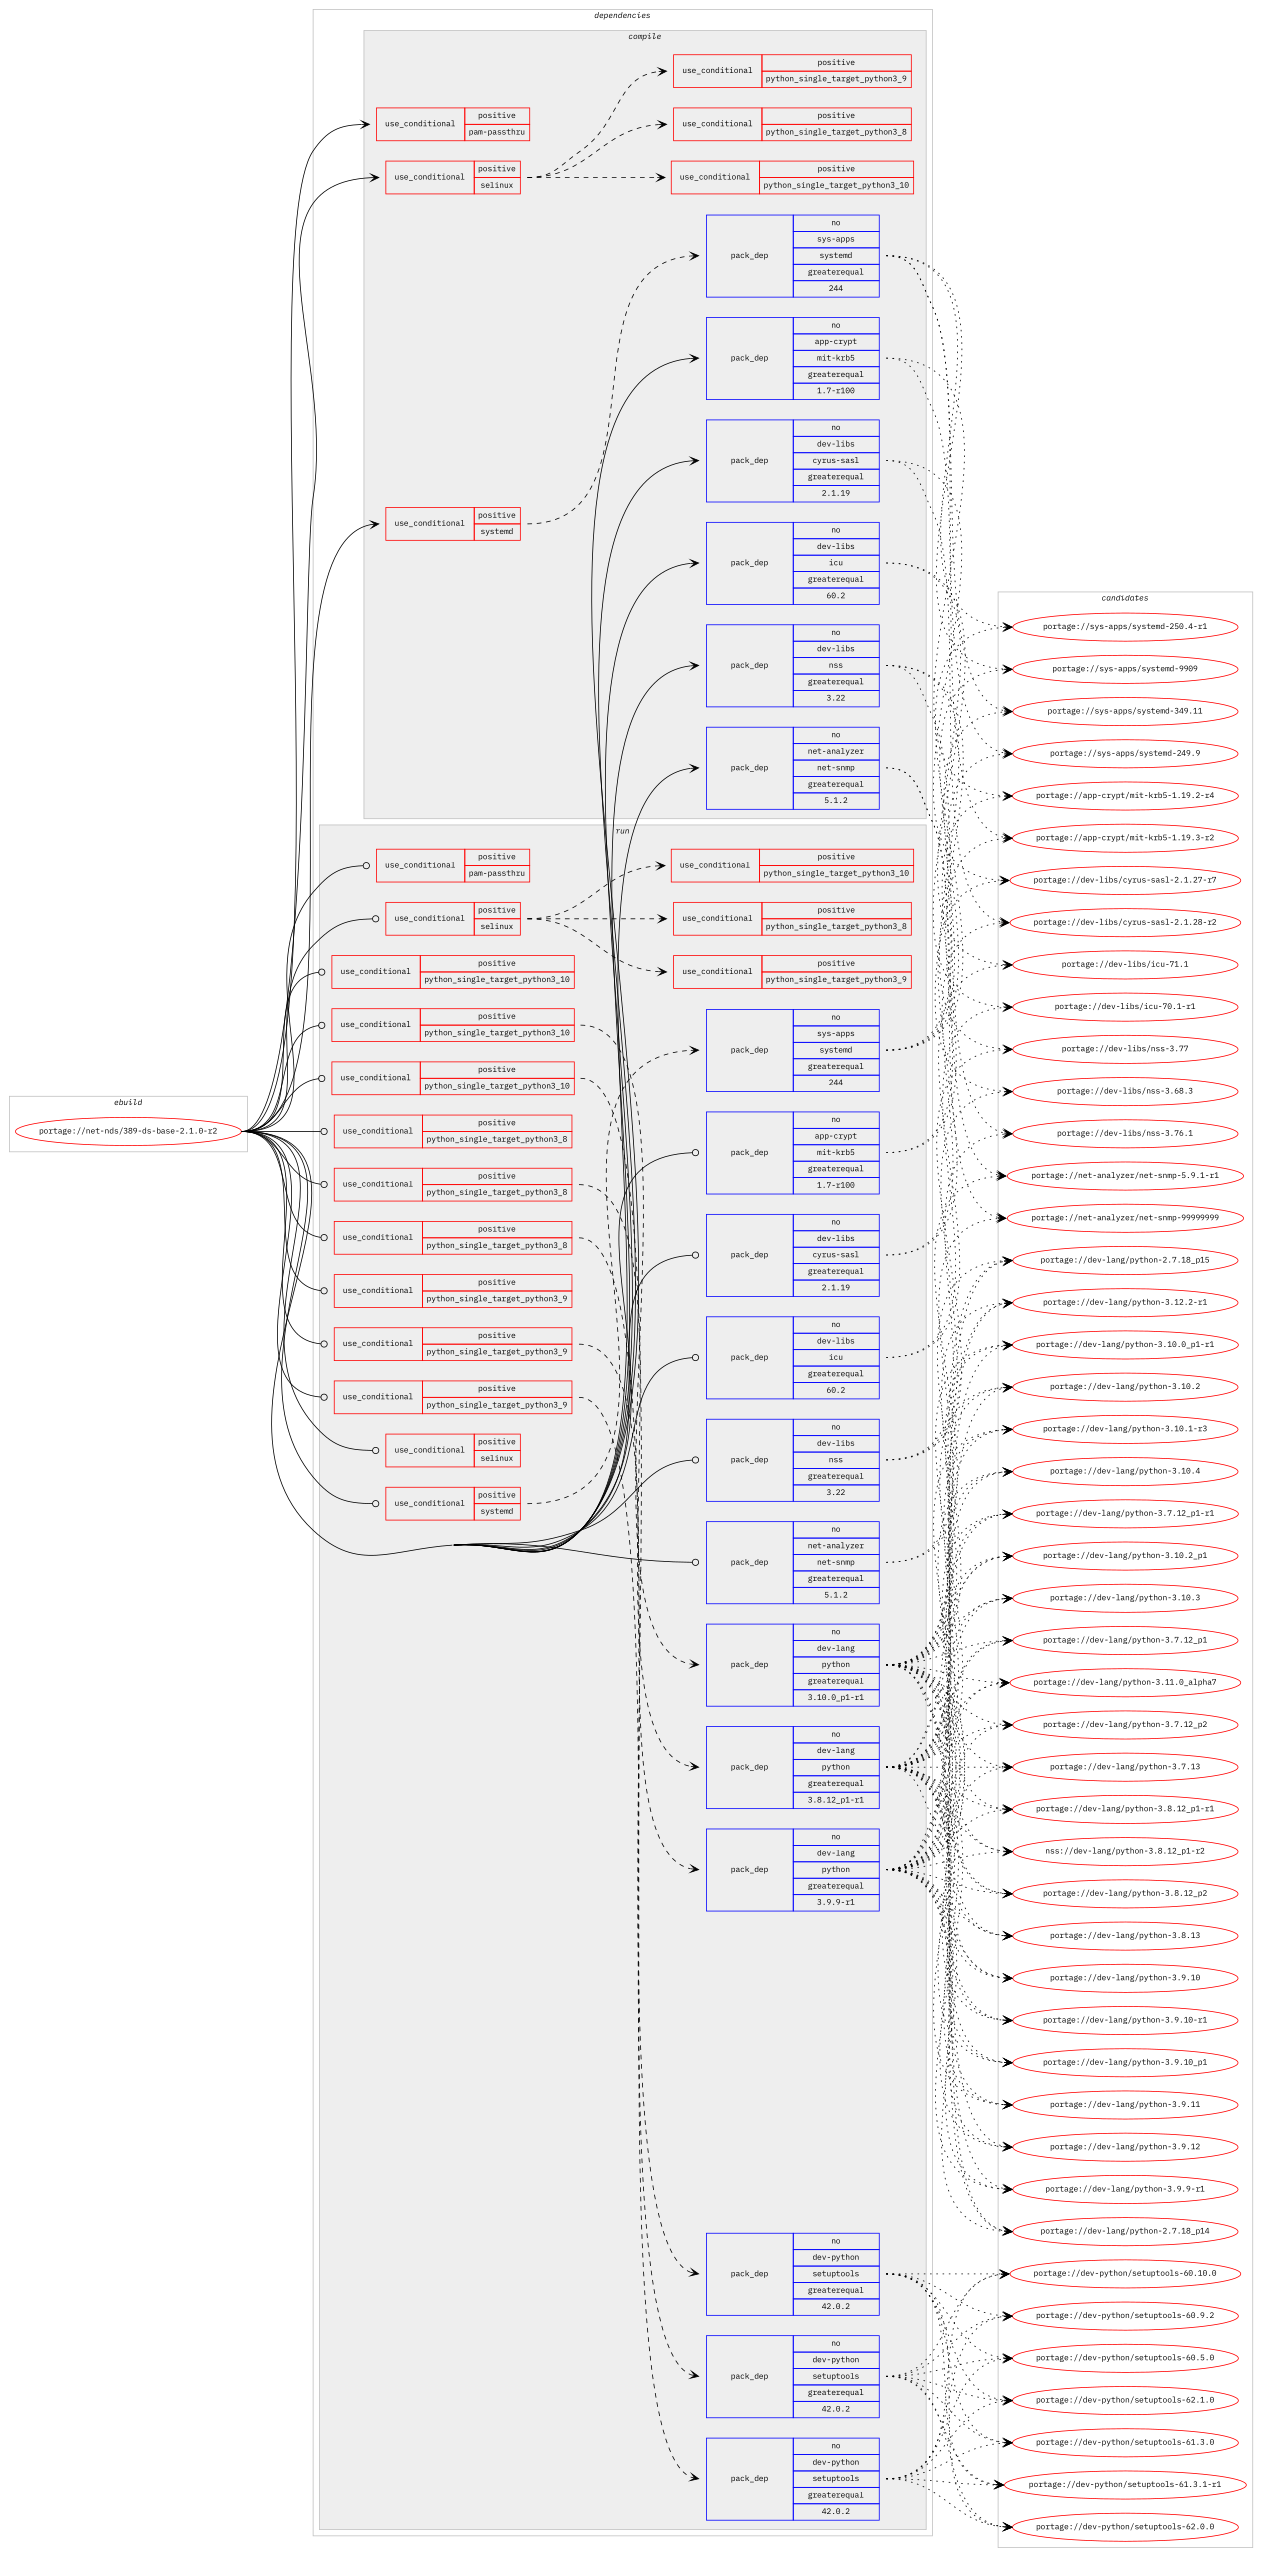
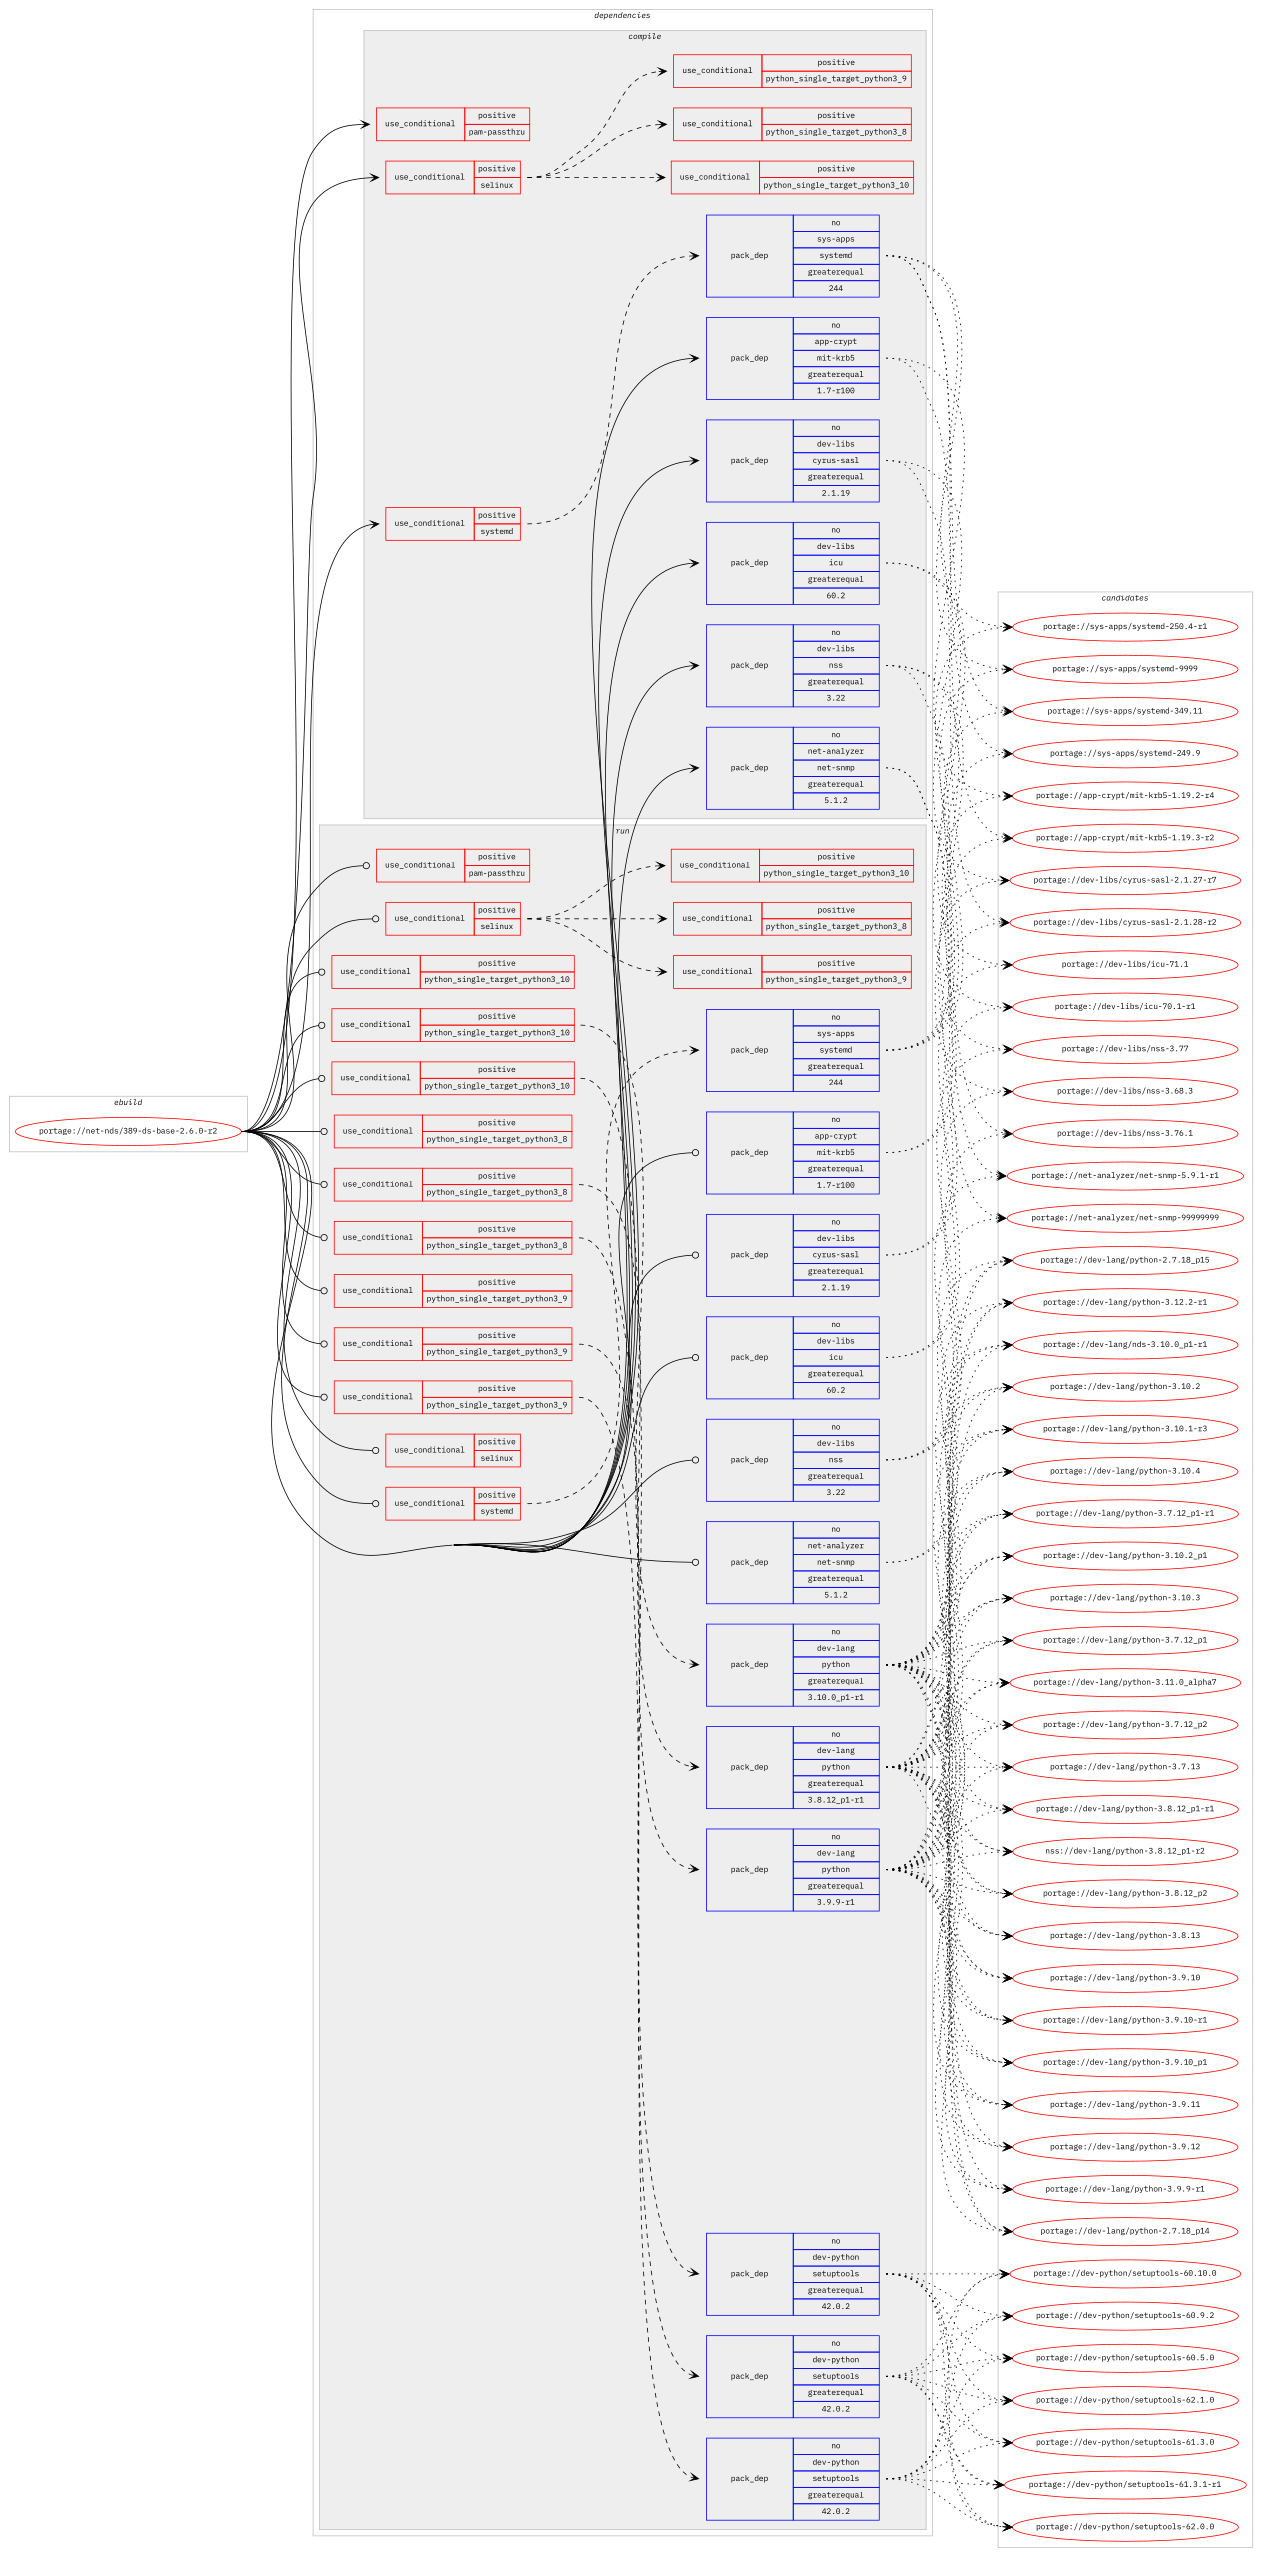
(1125, 669) -> (1125, 669)
(128, 1131) -> (128, 1131)
(1125, 1345) -> (1125, 1345)
